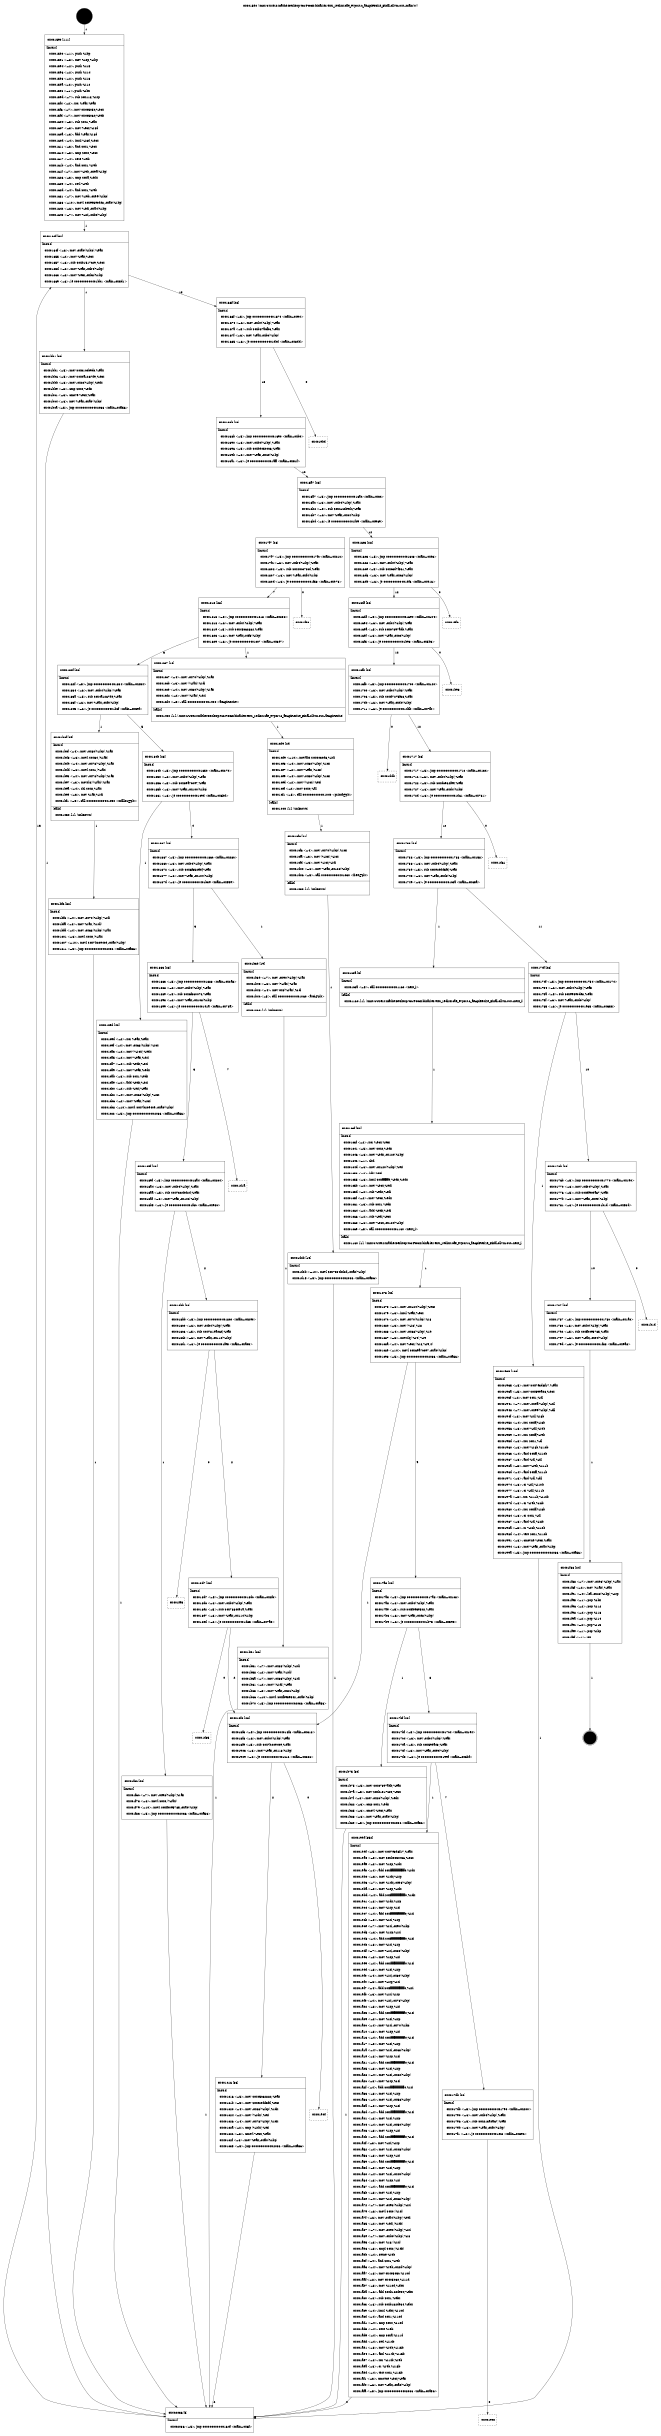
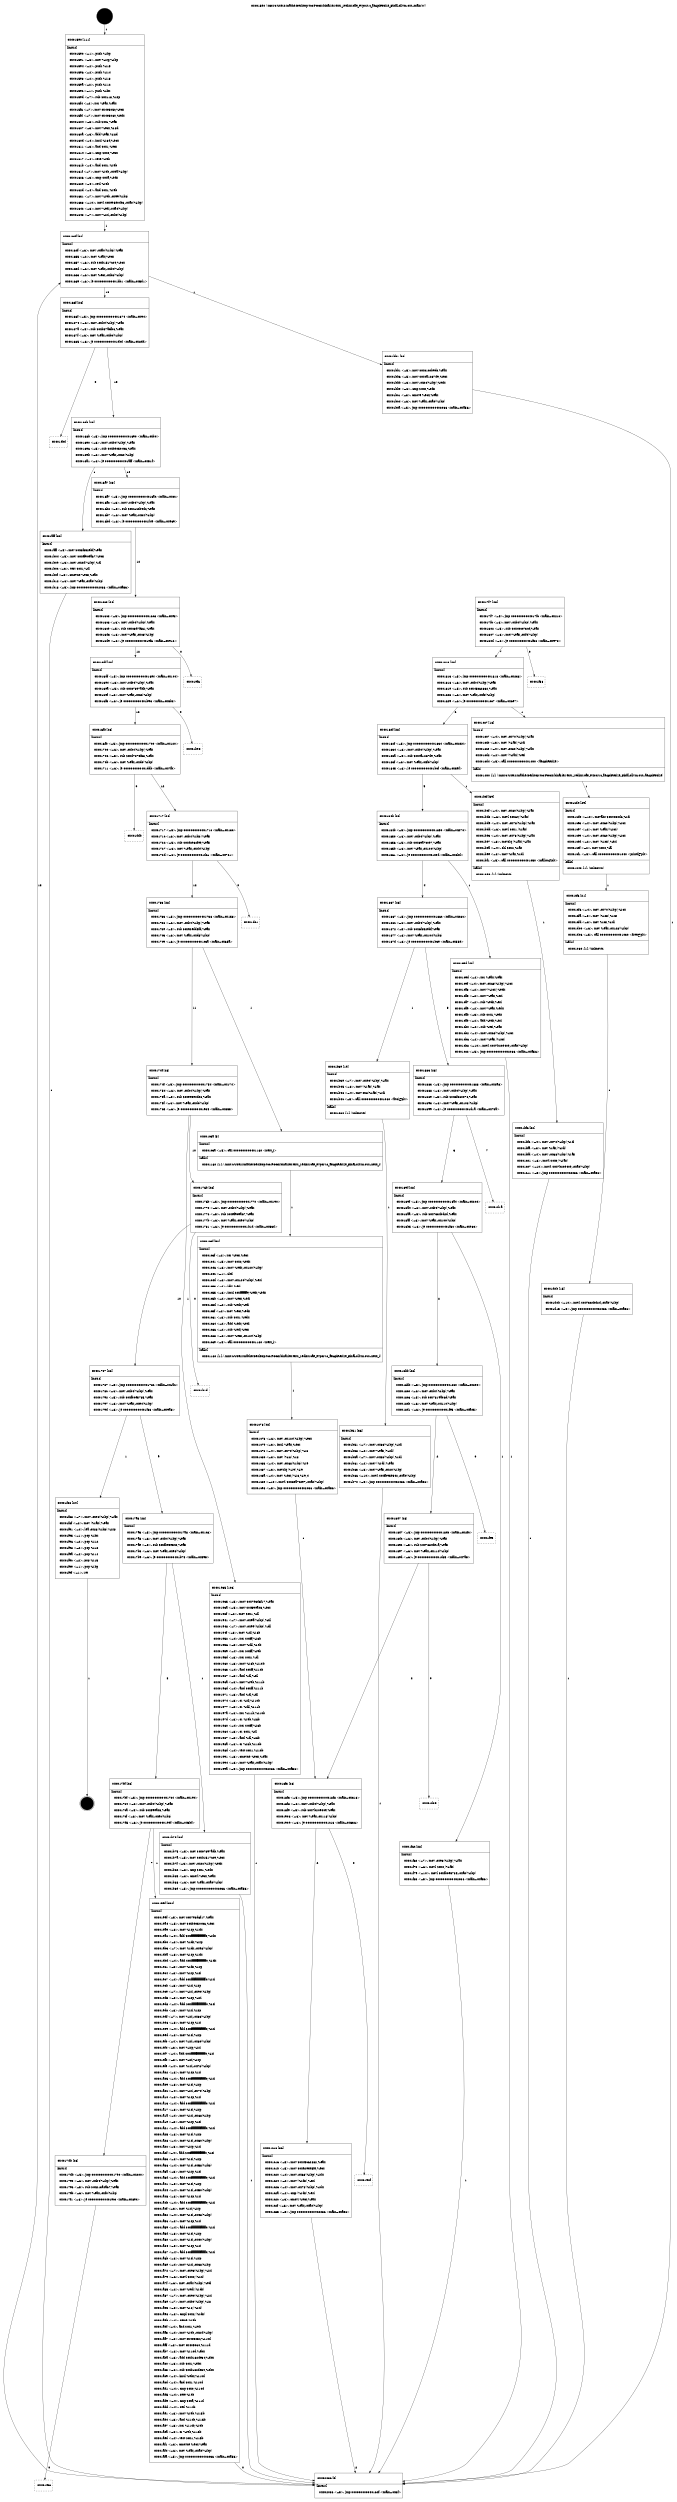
none -> (86, 562)
(416, 1469) -> (151, 1464)
